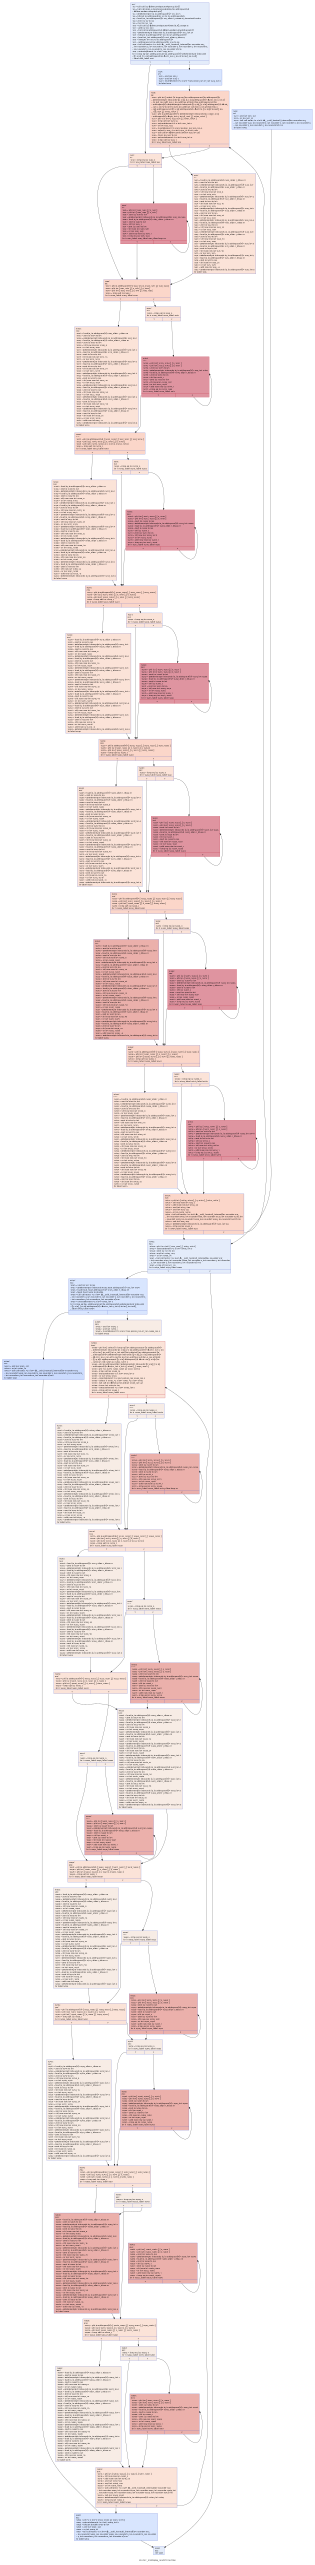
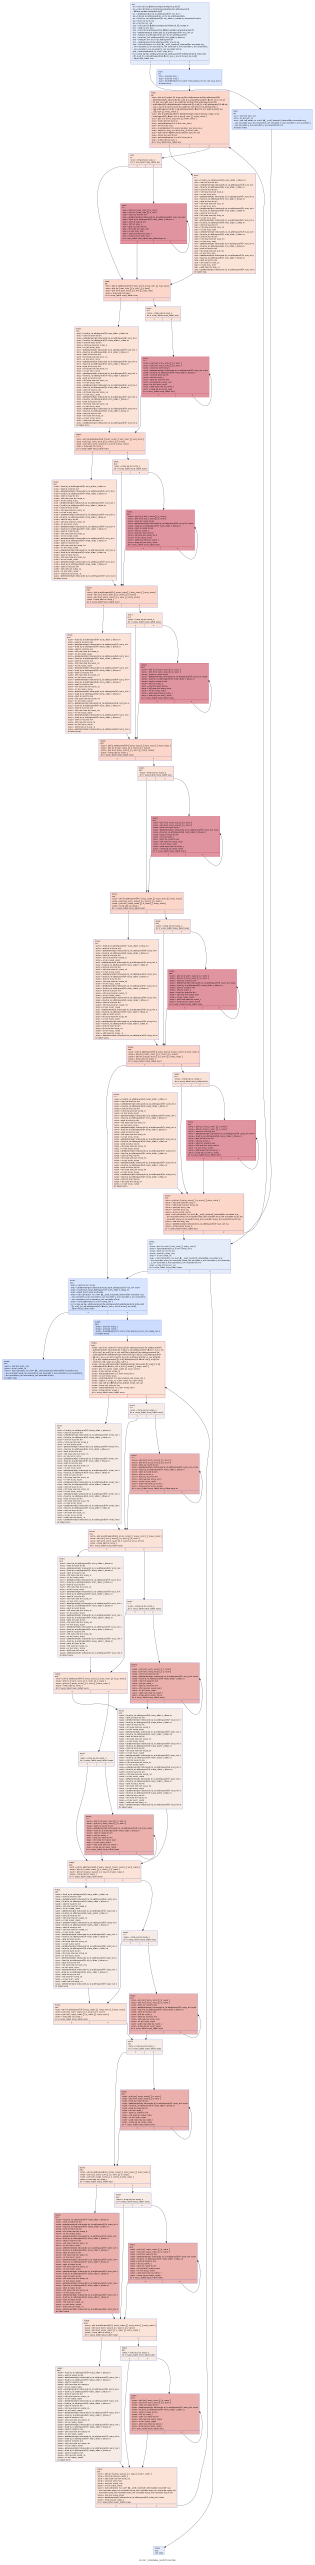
(147, 108) -> (198, 90)
(110, 837) -> none
(126, 990) -> (126, 990)
(145, 1079) -> (108, 1167)
(127, 1328) -> (127, 1328)
(79, 2110) -> none
(132, 2212) -> (166, 2220)
none -> (126, 2300)
(116, 2527) -> none
